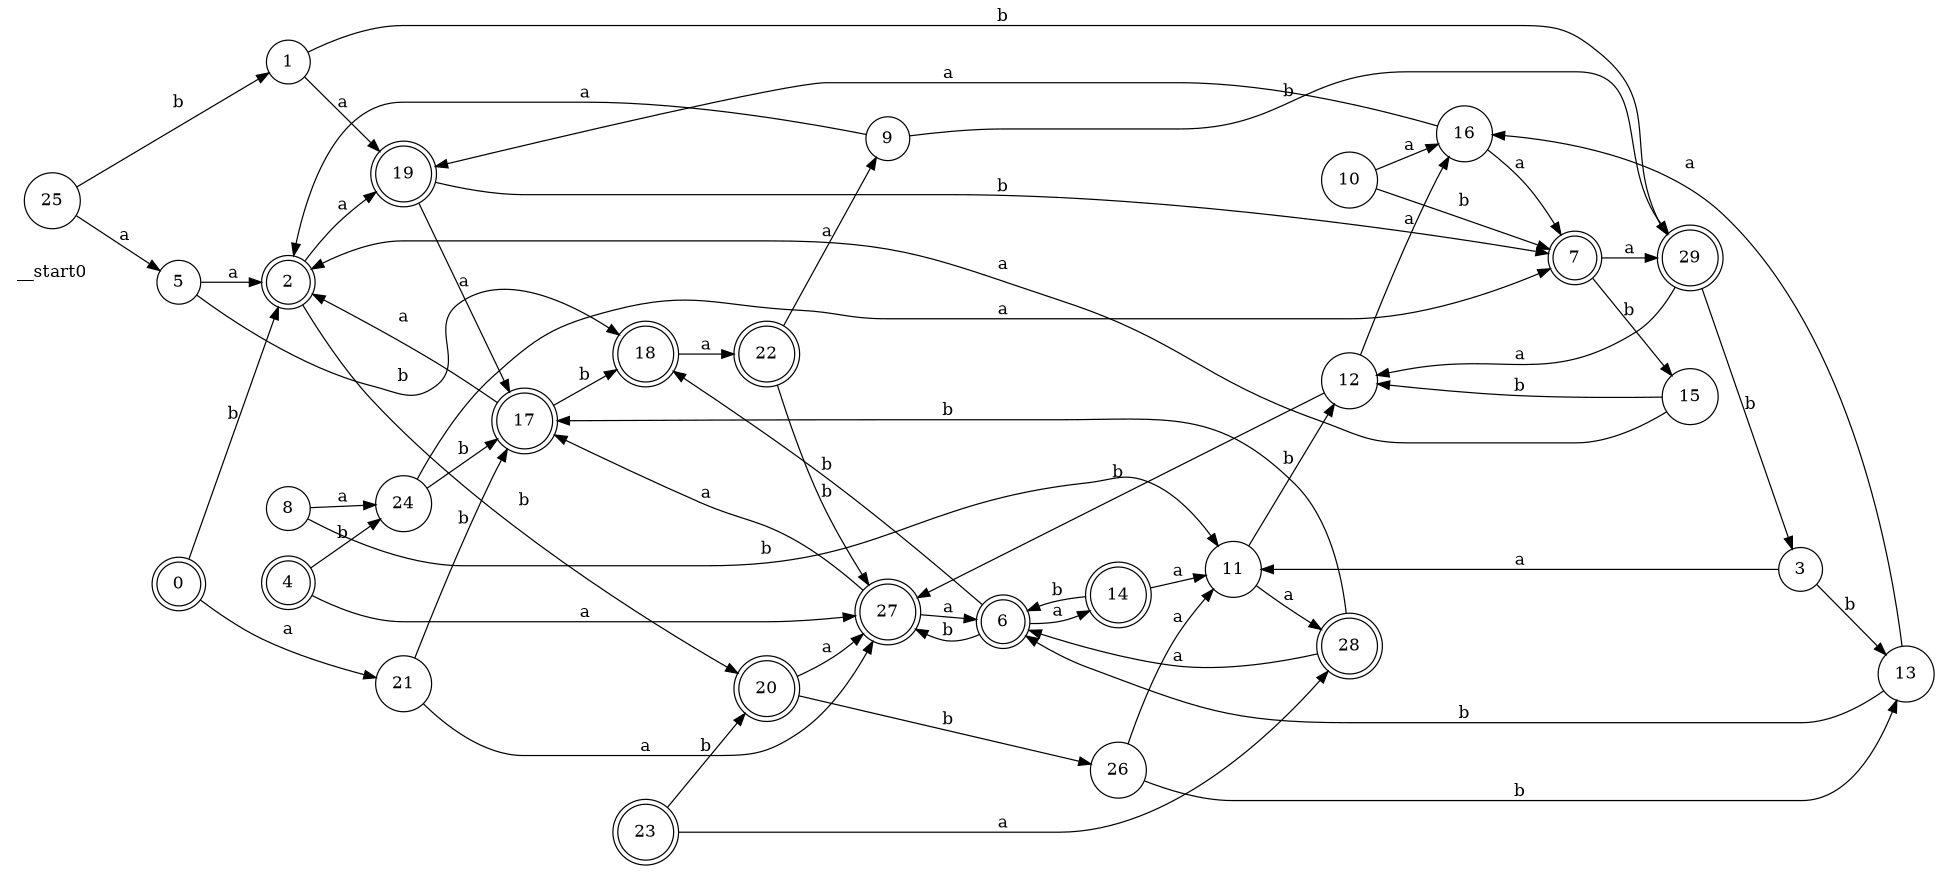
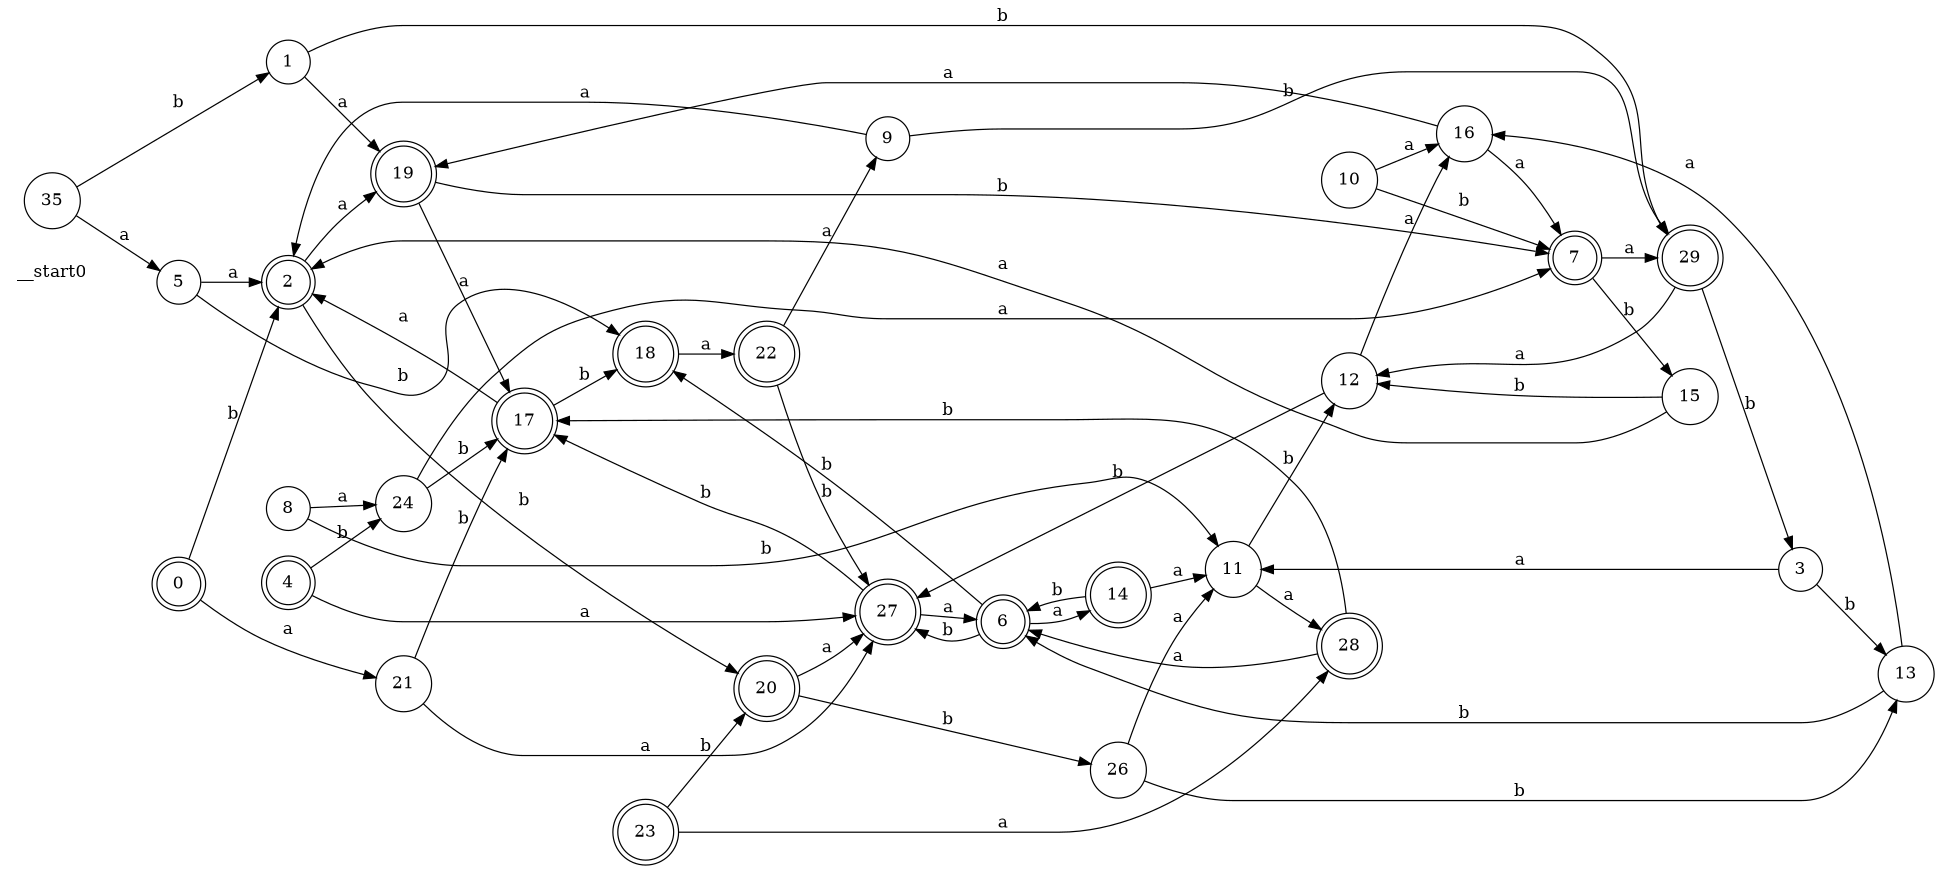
(52, 201) -> (52, 201)
(706, 493) -> (706, 493)
